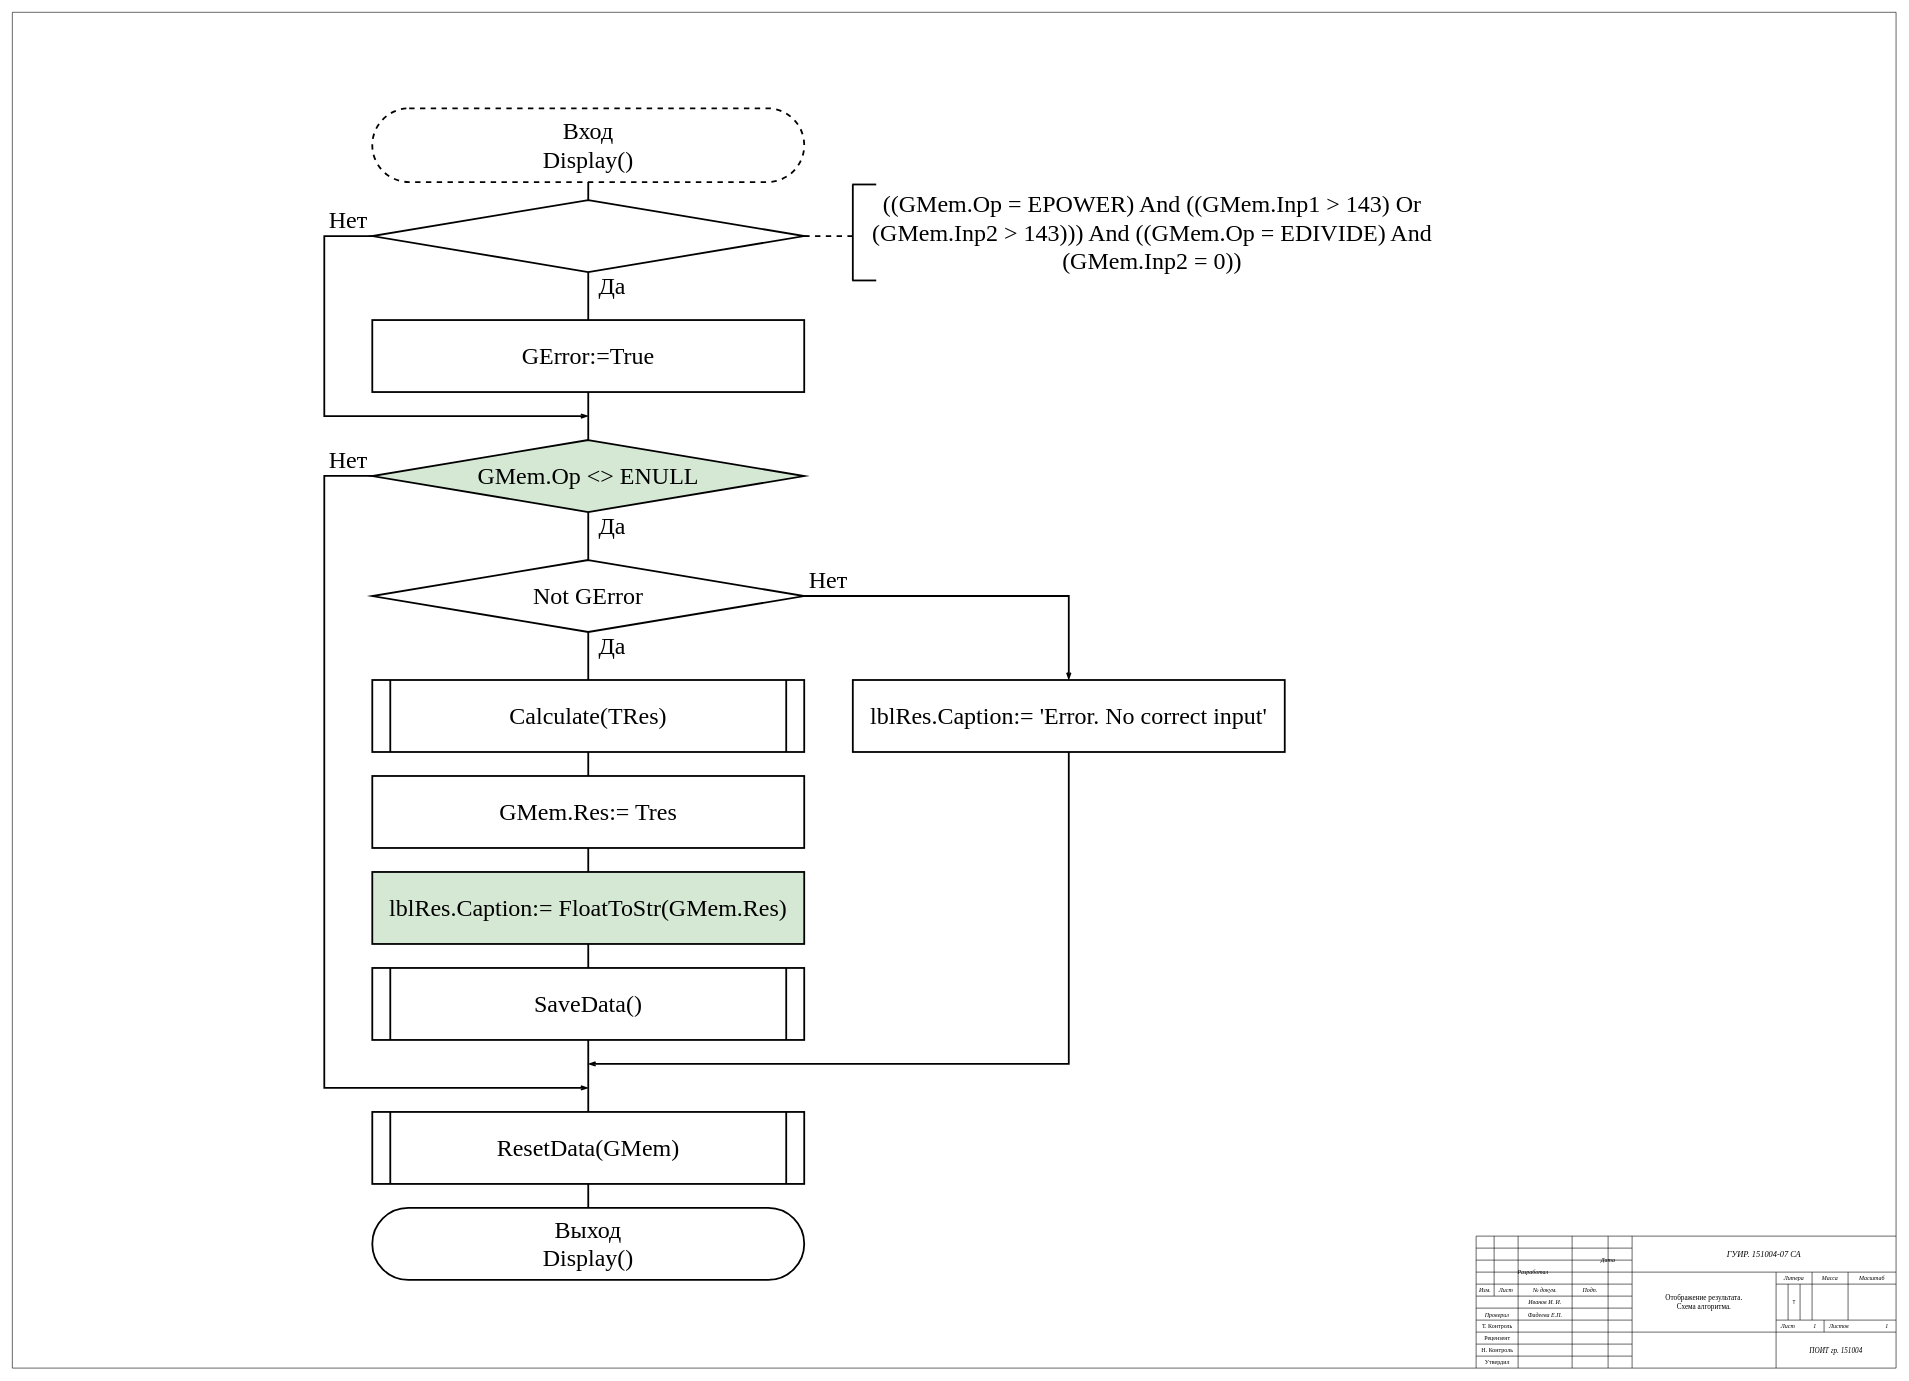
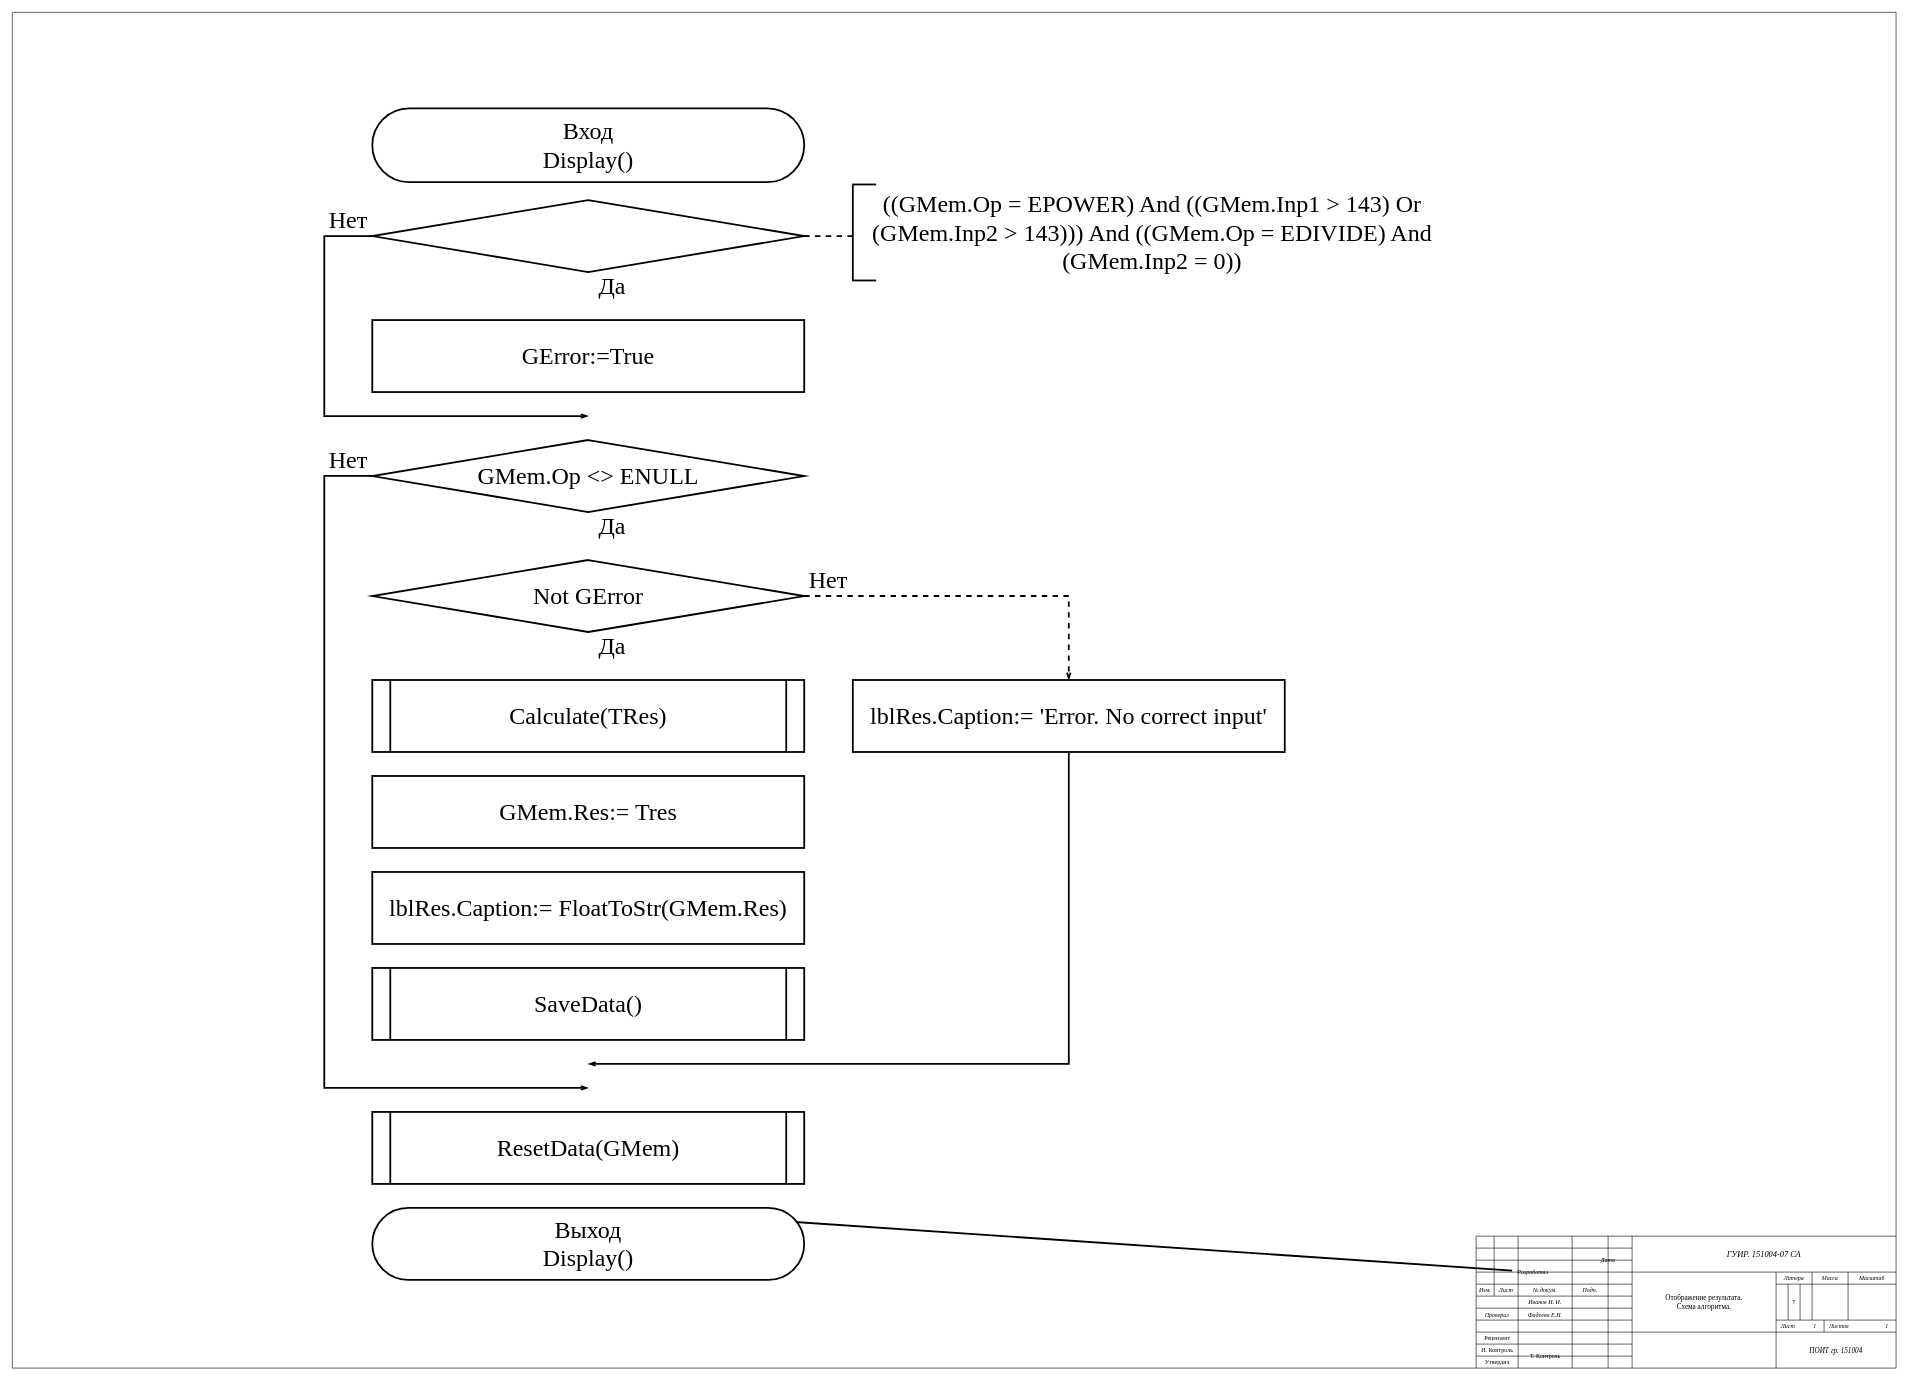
(588, 145) -> (588, 145)
(588, 476) -> (588, 476)
(978, 596) -> (978, 596)
(588, 908) -> (588, 908)
(588, 1076) -> (1151, 1246)
(1497, 1326) -> (1545, 1356)
